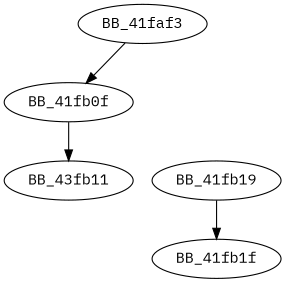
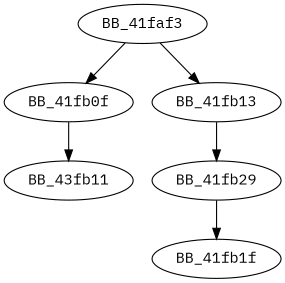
none -> (217, 102)
(217, 181) -> (217, 181)
